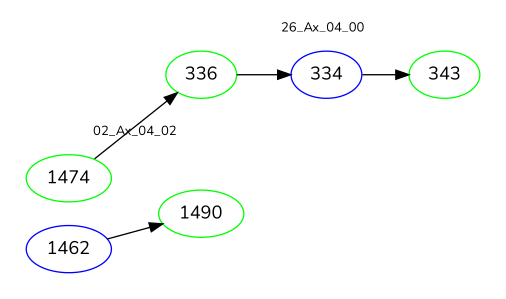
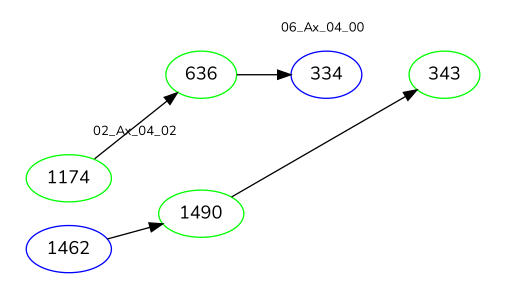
(323, 28) -> (323, 28)
(201, 75) -> (201, 75)
(379, 75) -> (319, 147)
(69, 178) -> (69, 178)
